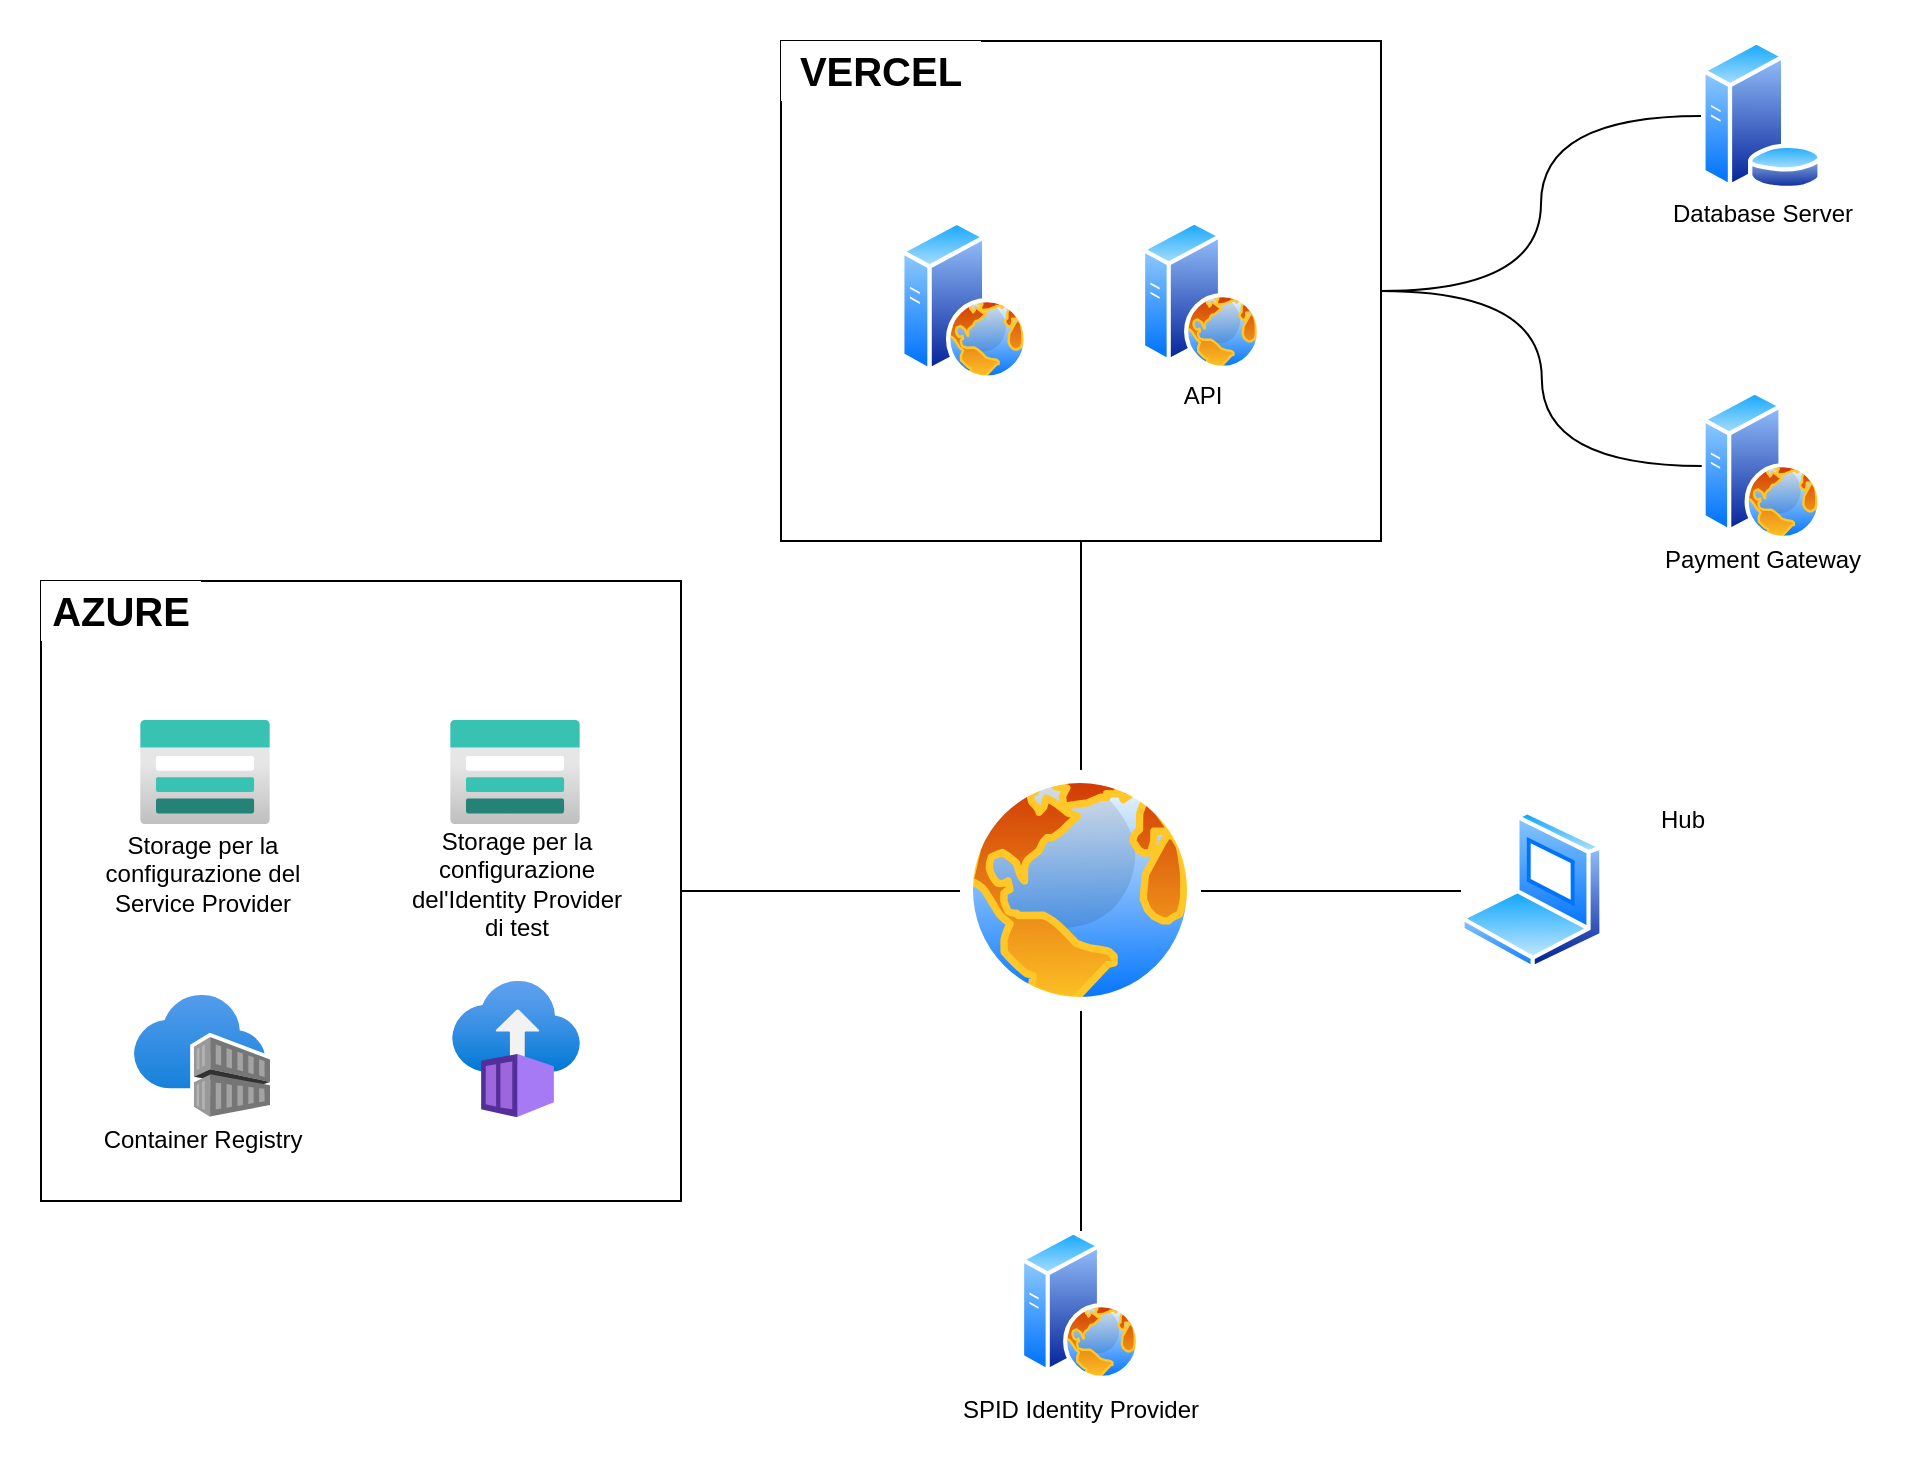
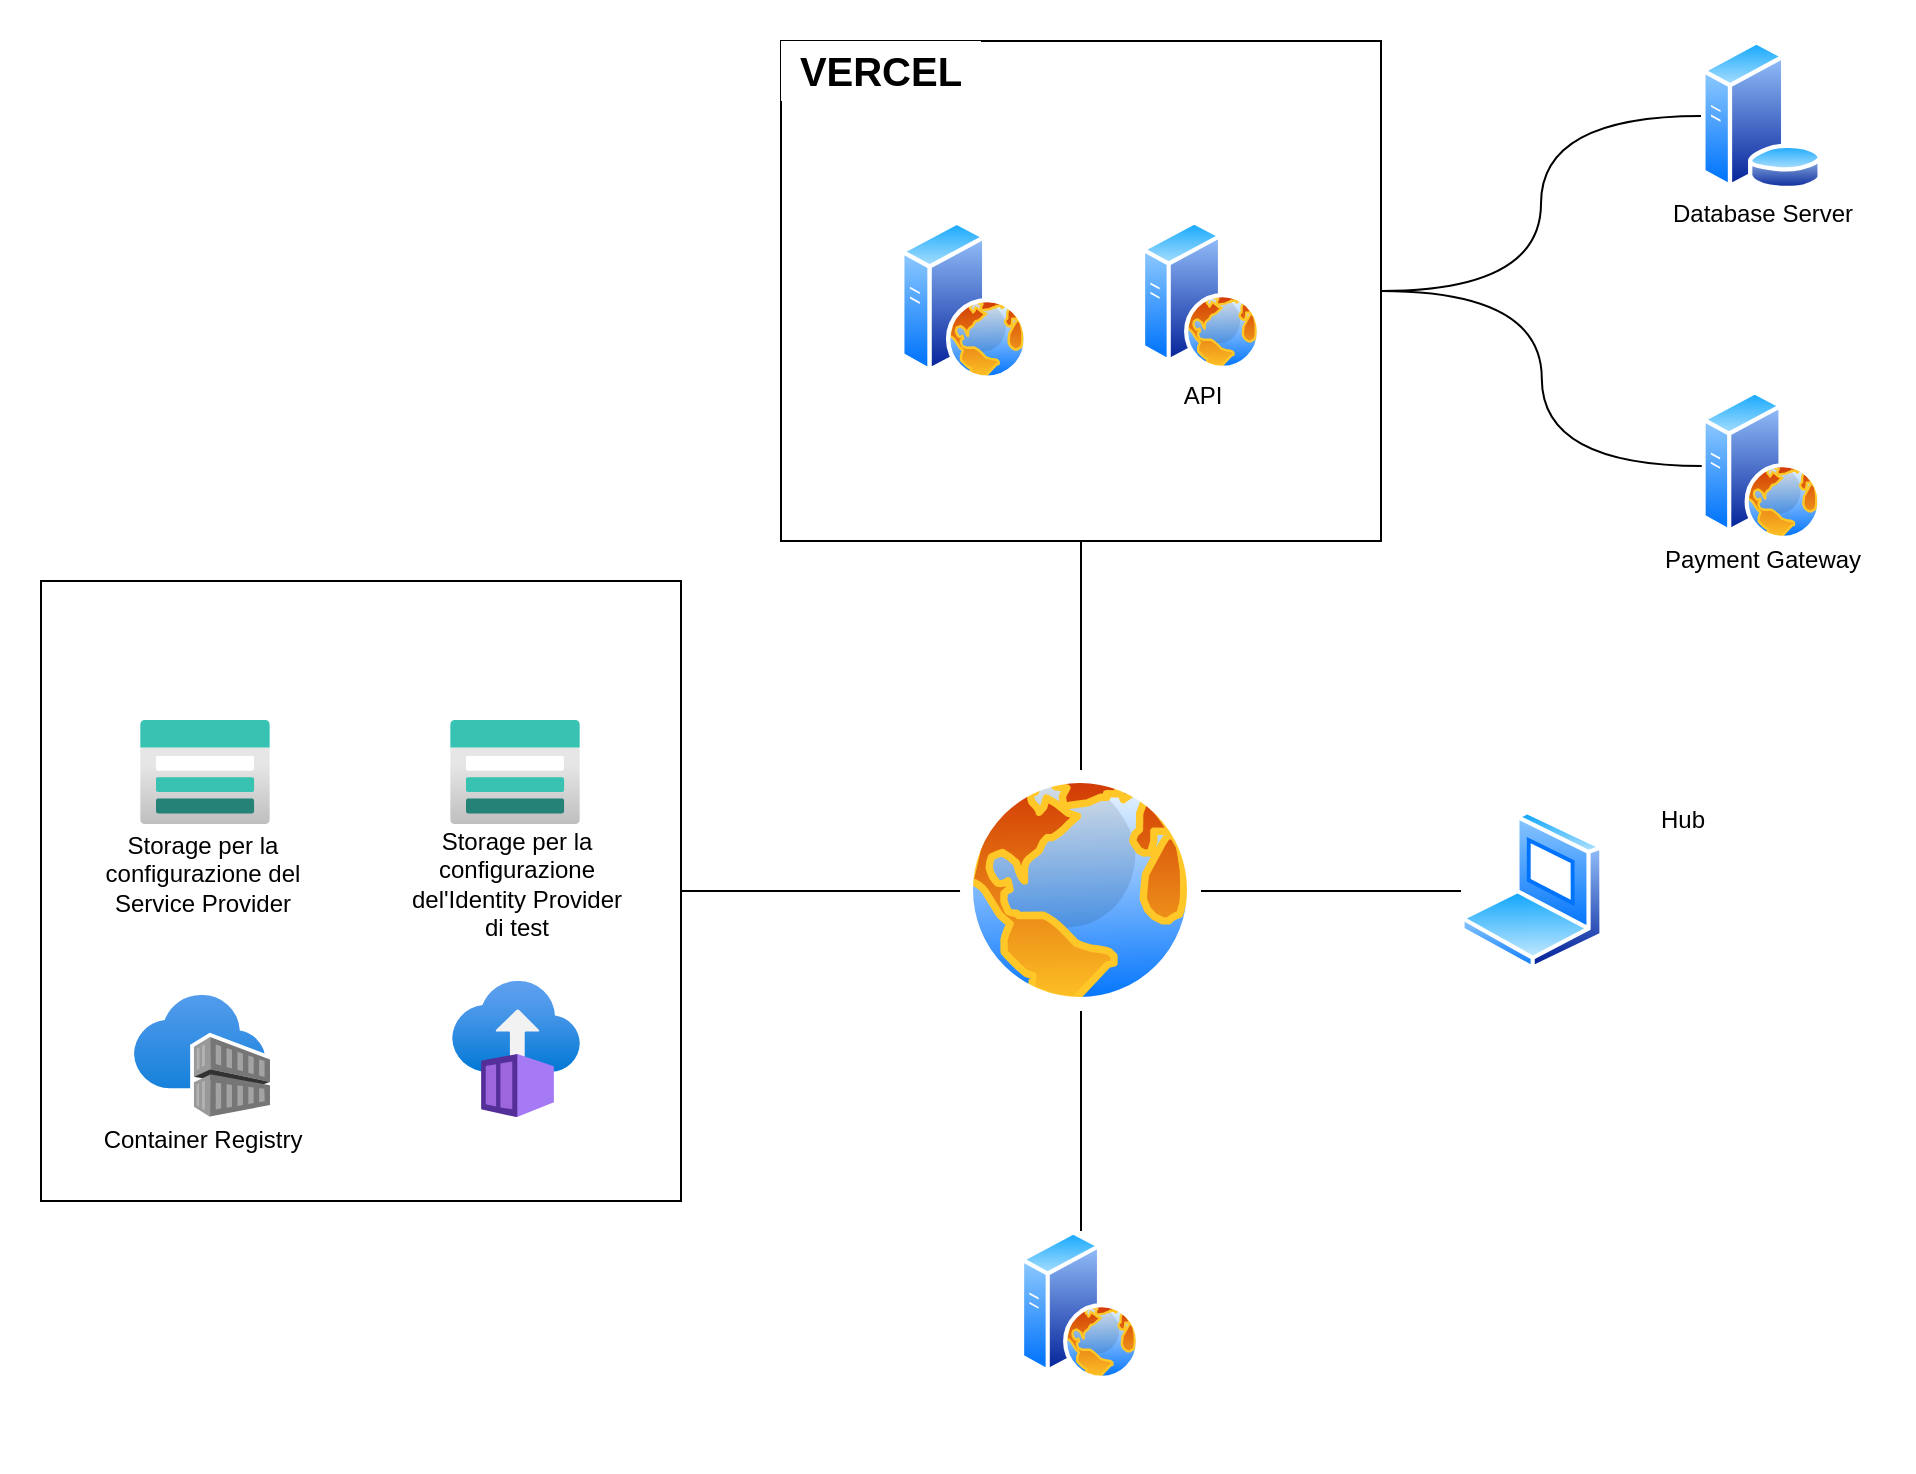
(121, 611) -> none
(1081, 1411) -> none
